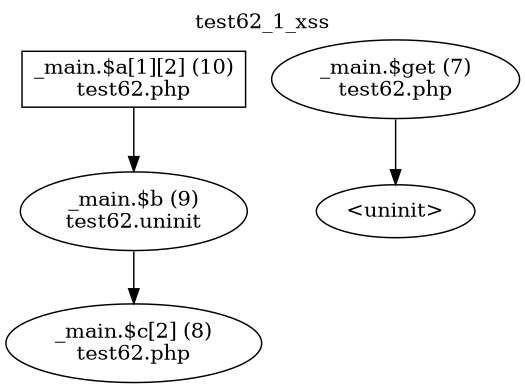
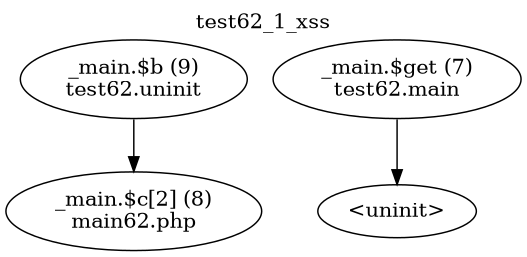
(134, 79) -> none
(396, 79) -> (397, 79)
(134, 343) -> (134, 211)
